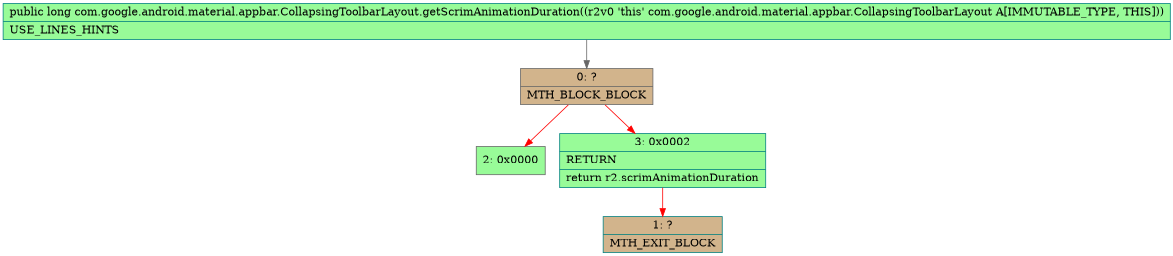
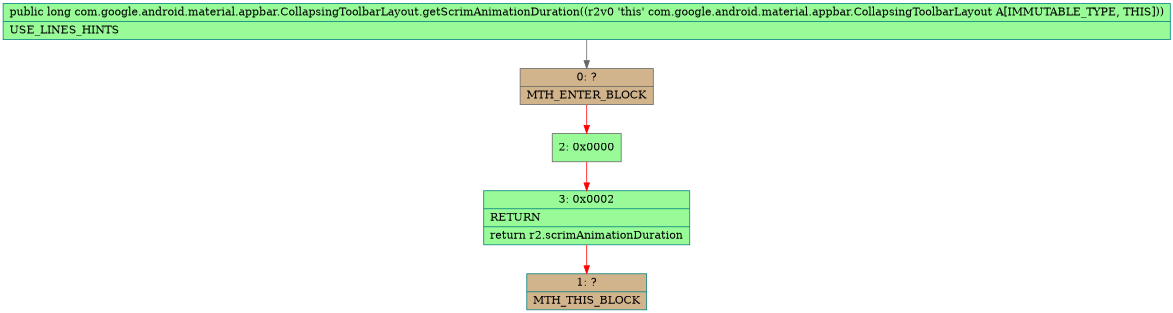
(587, 95) -> (587, 95)
(617, 116) -> (587, 172)
(663, 243) -> (587, 300)
